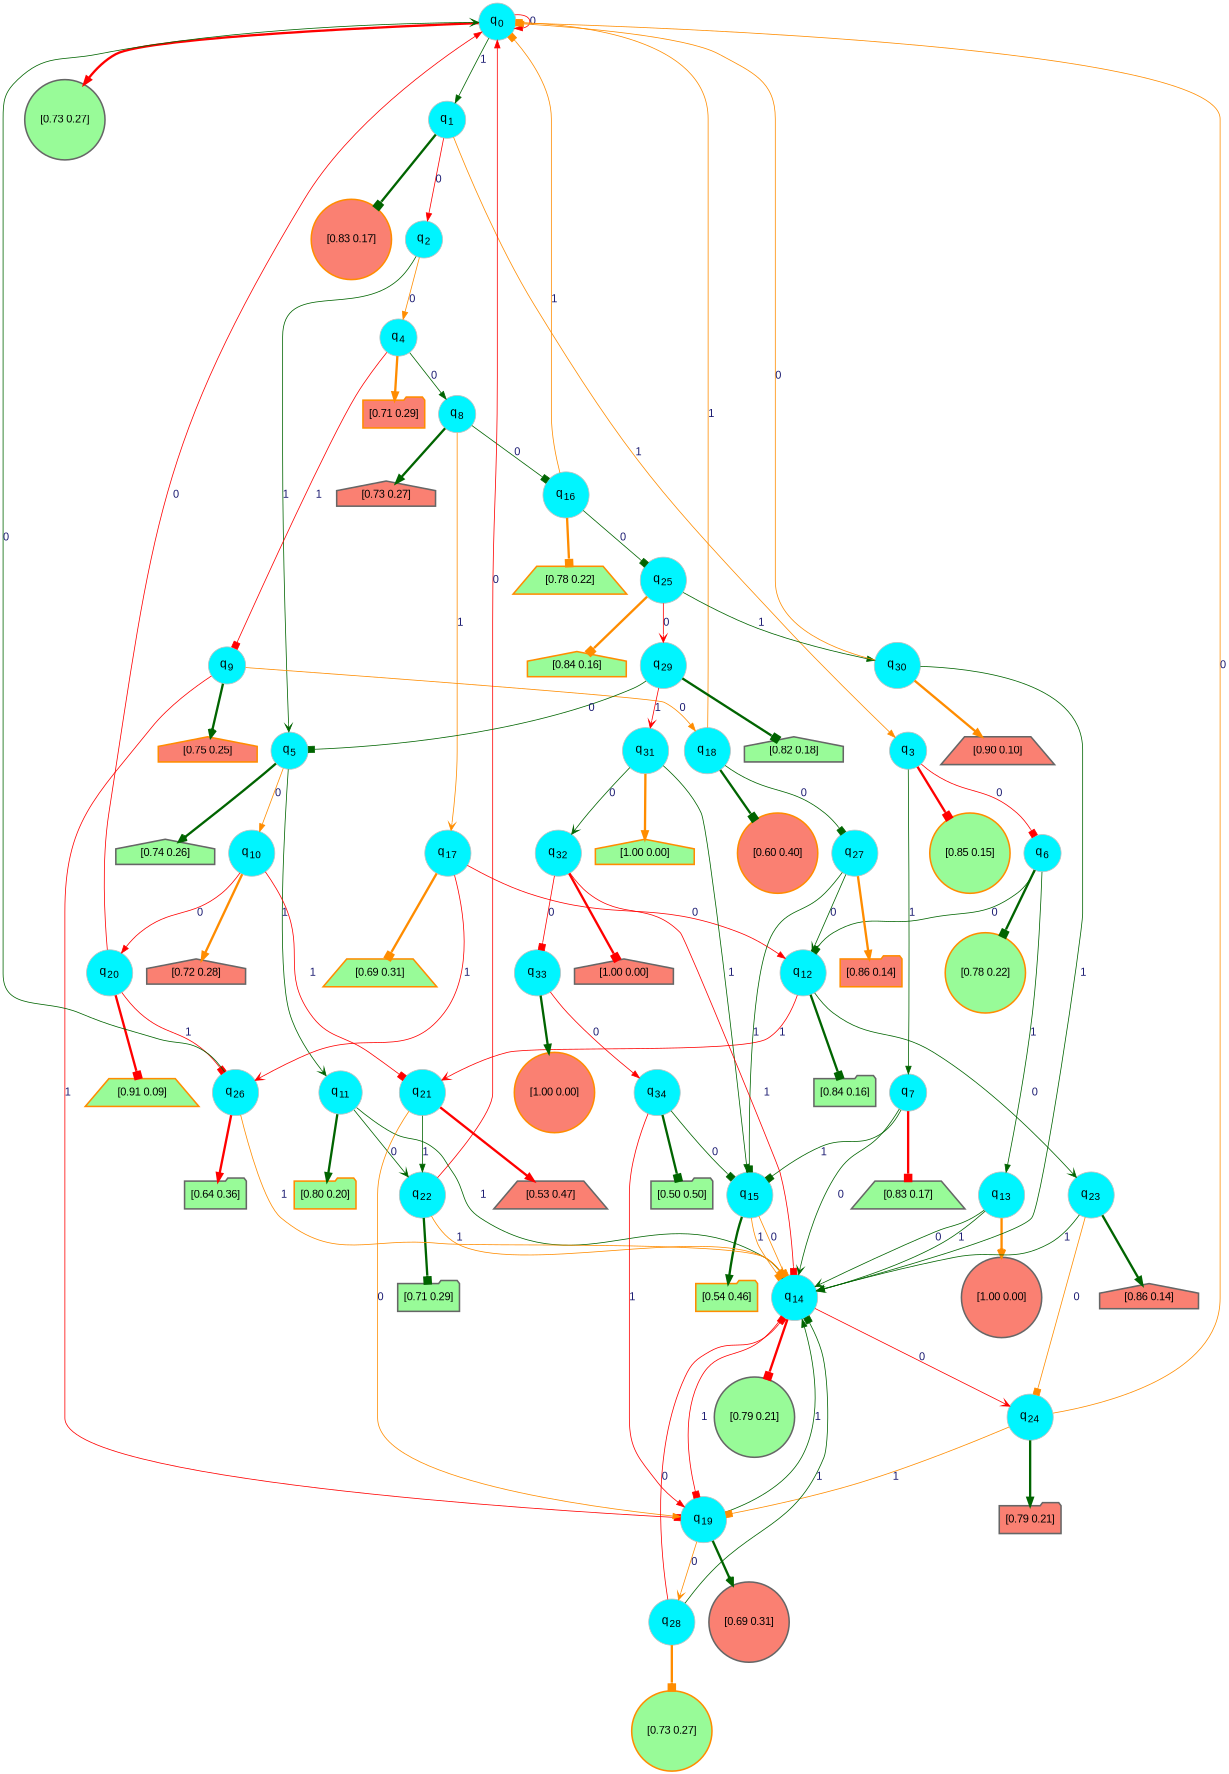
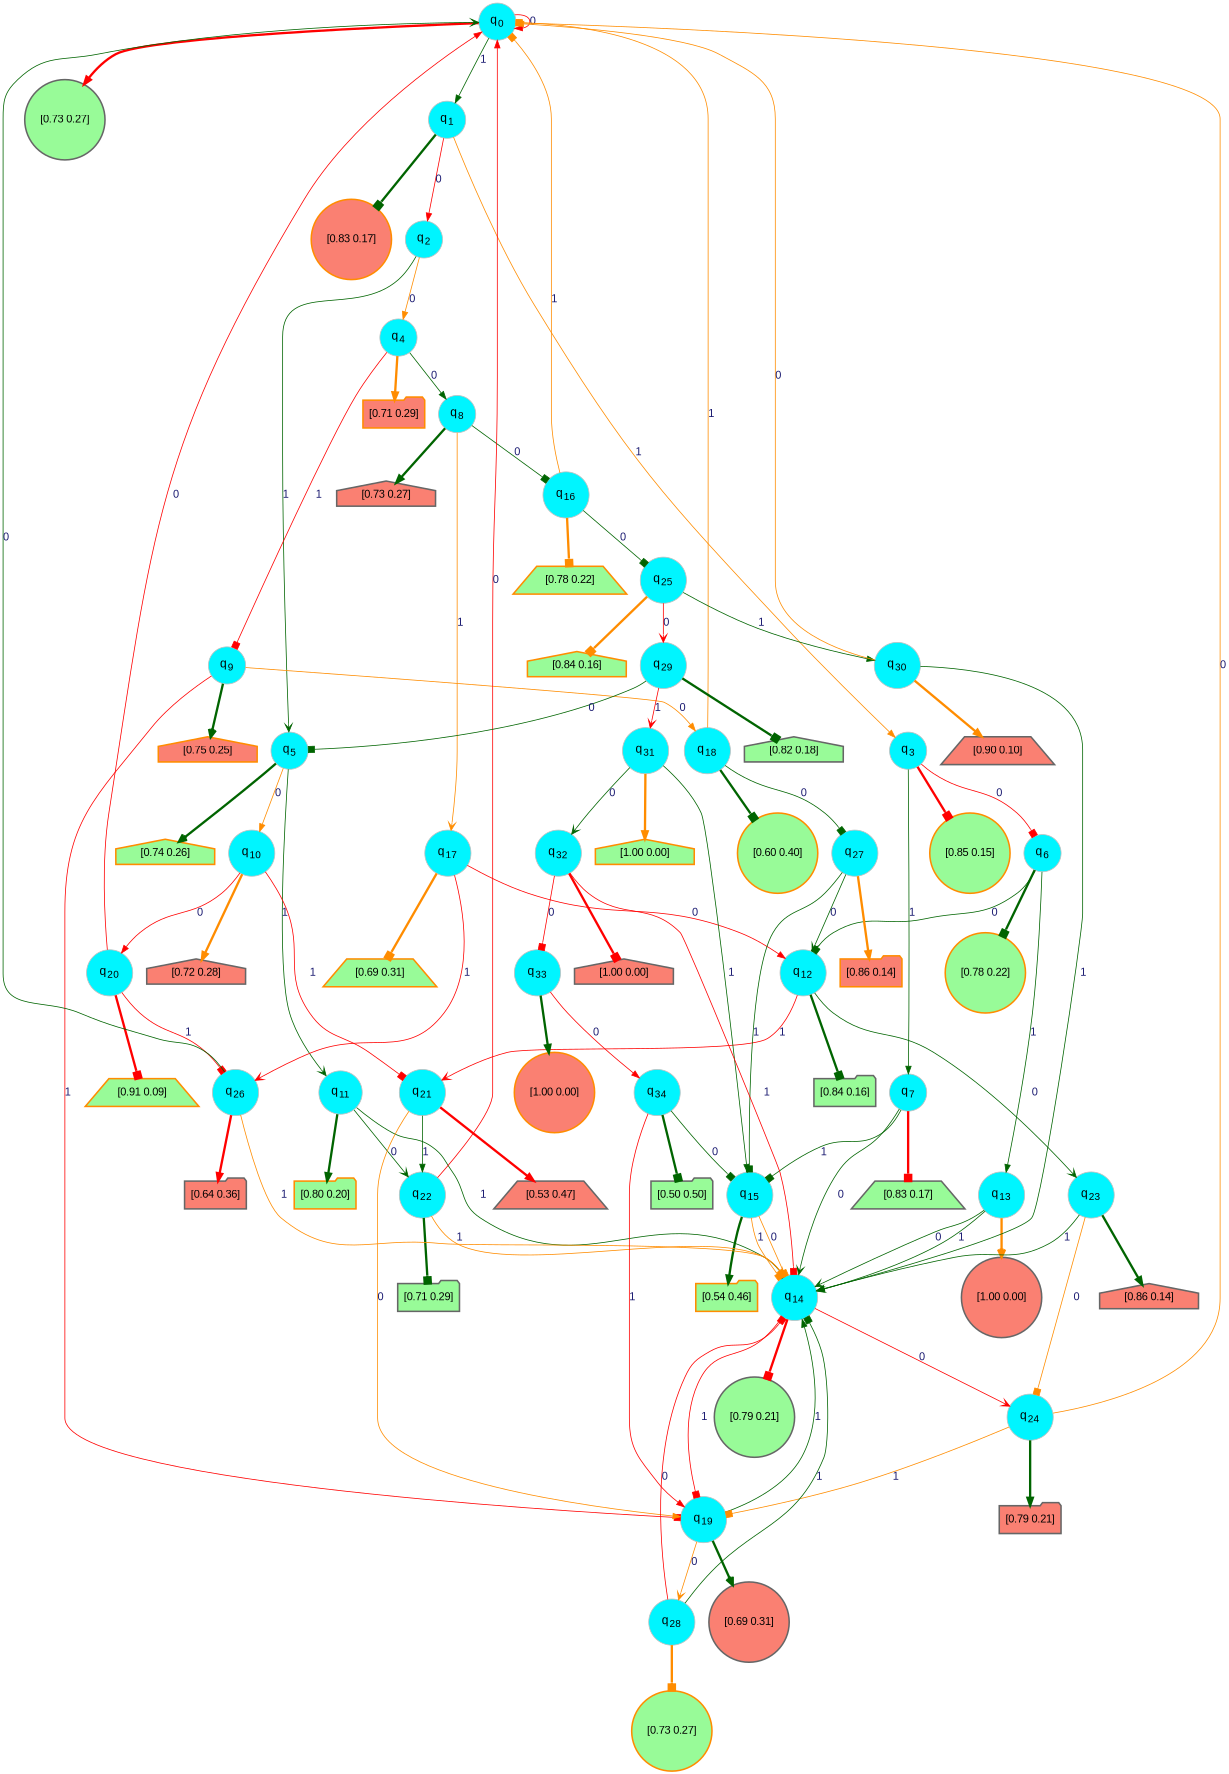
(165, 853) -> (165, 853)
(778, 853) -> (778, 853)
(215, 1195) -> (215, 1195)
